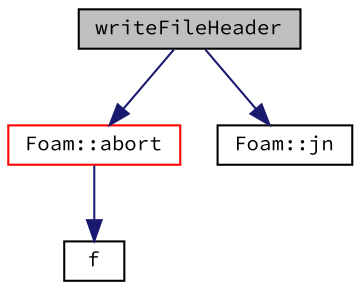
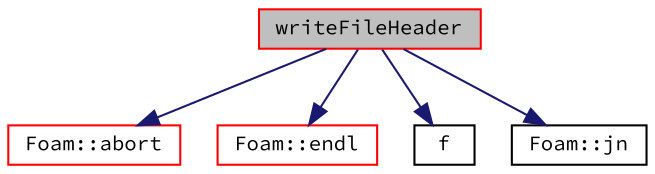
(190, 29) -> (370, 29)
none -> (297, 145)
(94, 193) -> (401, 78)
